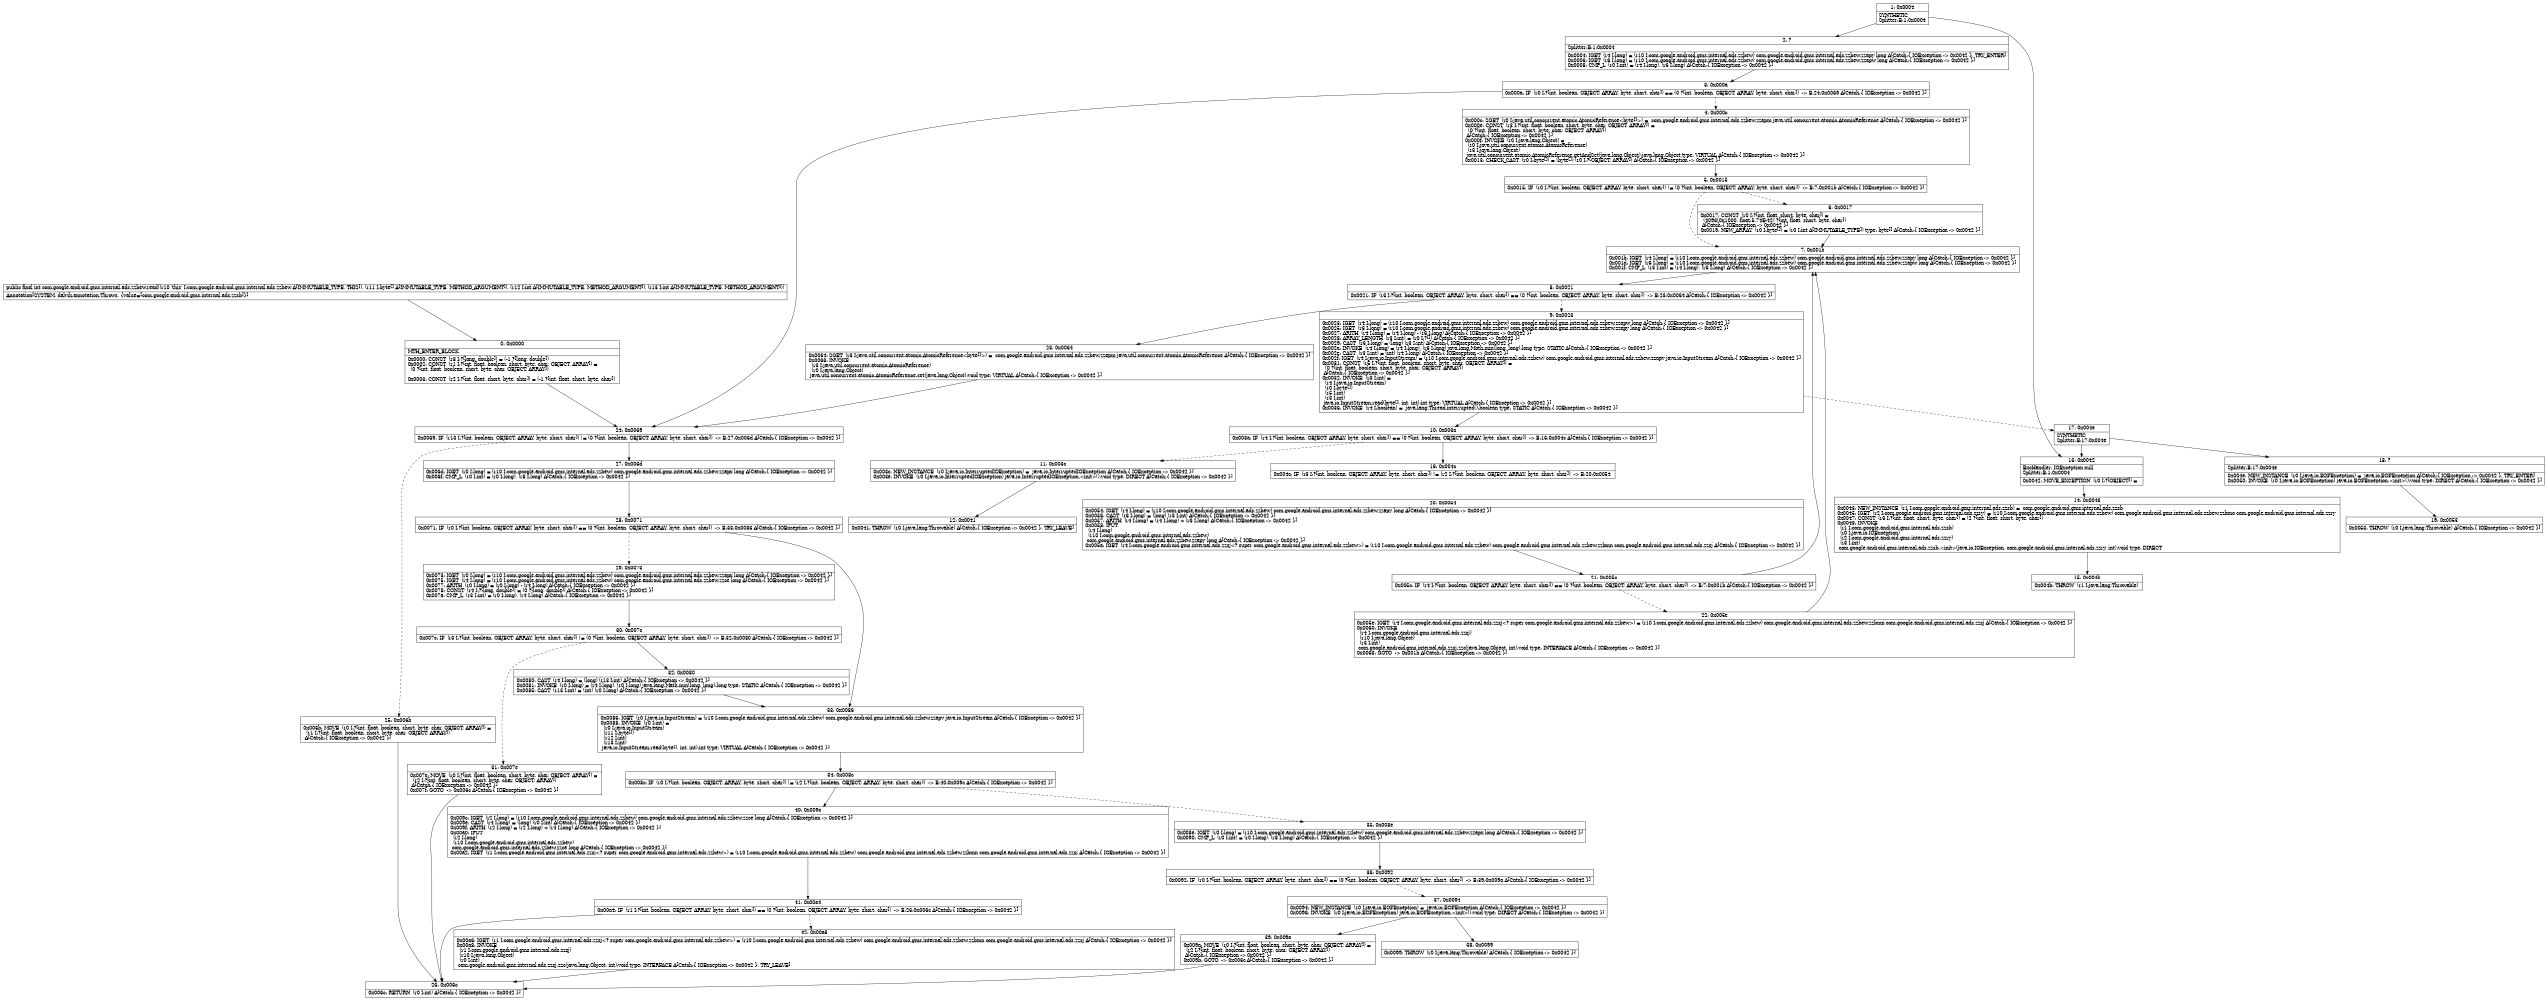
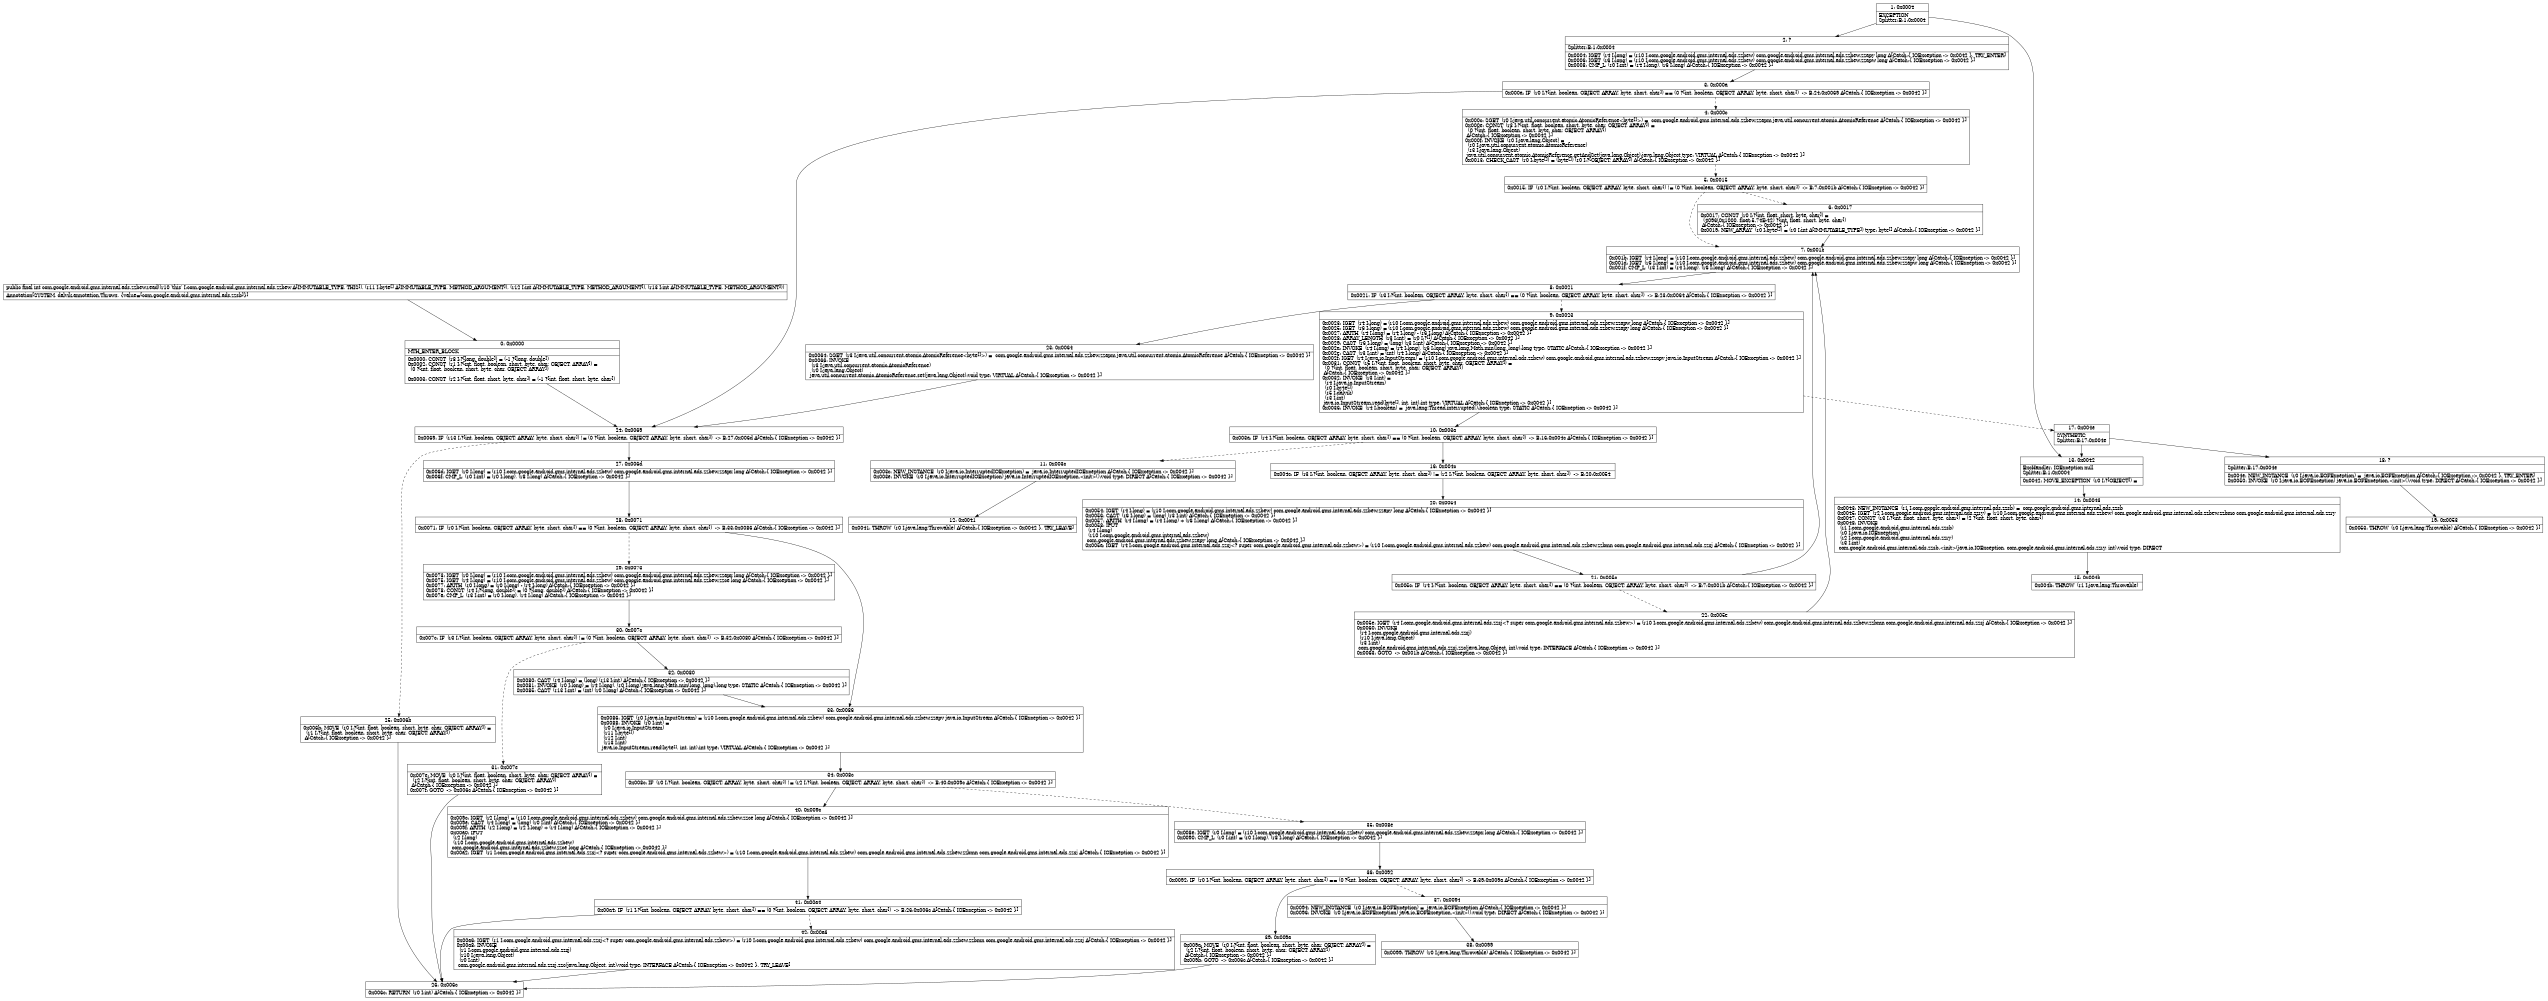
(1893, 16) -> (1894, 16)
(1716, 169) -> (1716, 169)
(1334, 393) -> (1338, 393)
none -> (1443, 487)
(1374, 925) -> (1284, 898)
